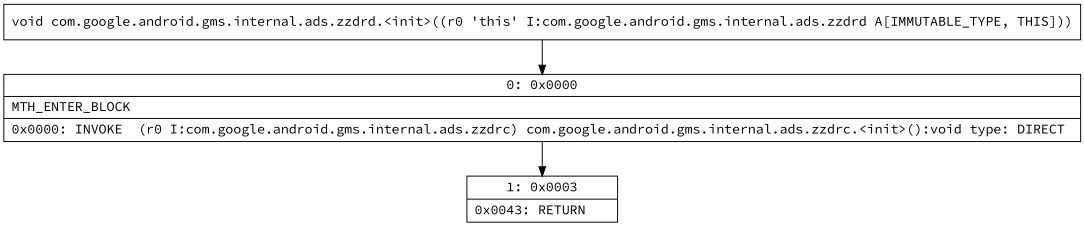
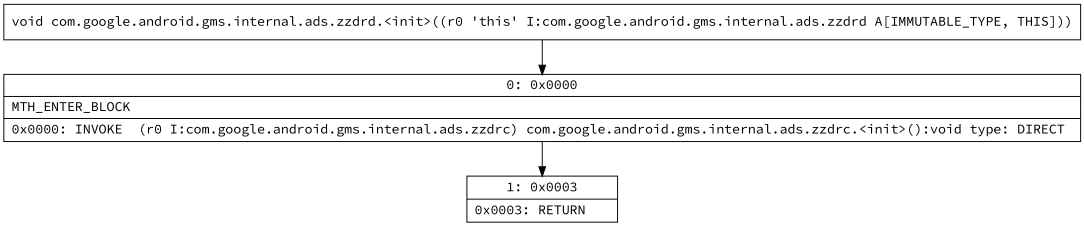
(542, 210) -> (542, 210)
